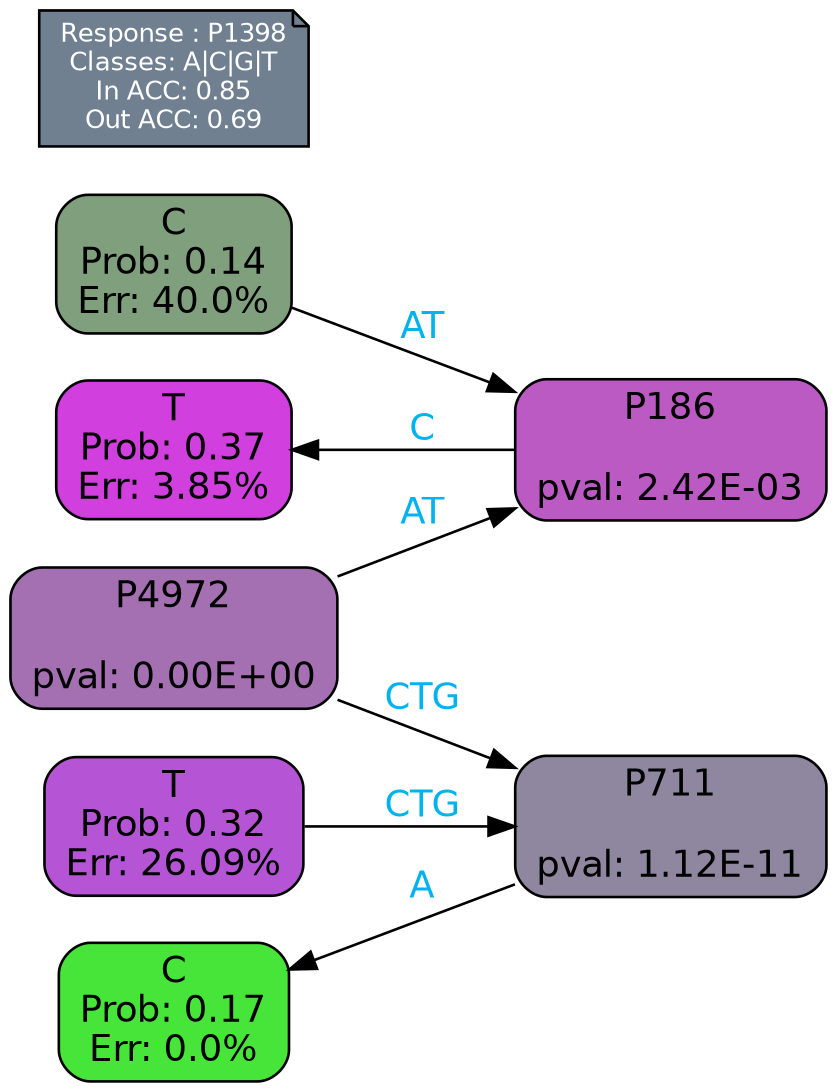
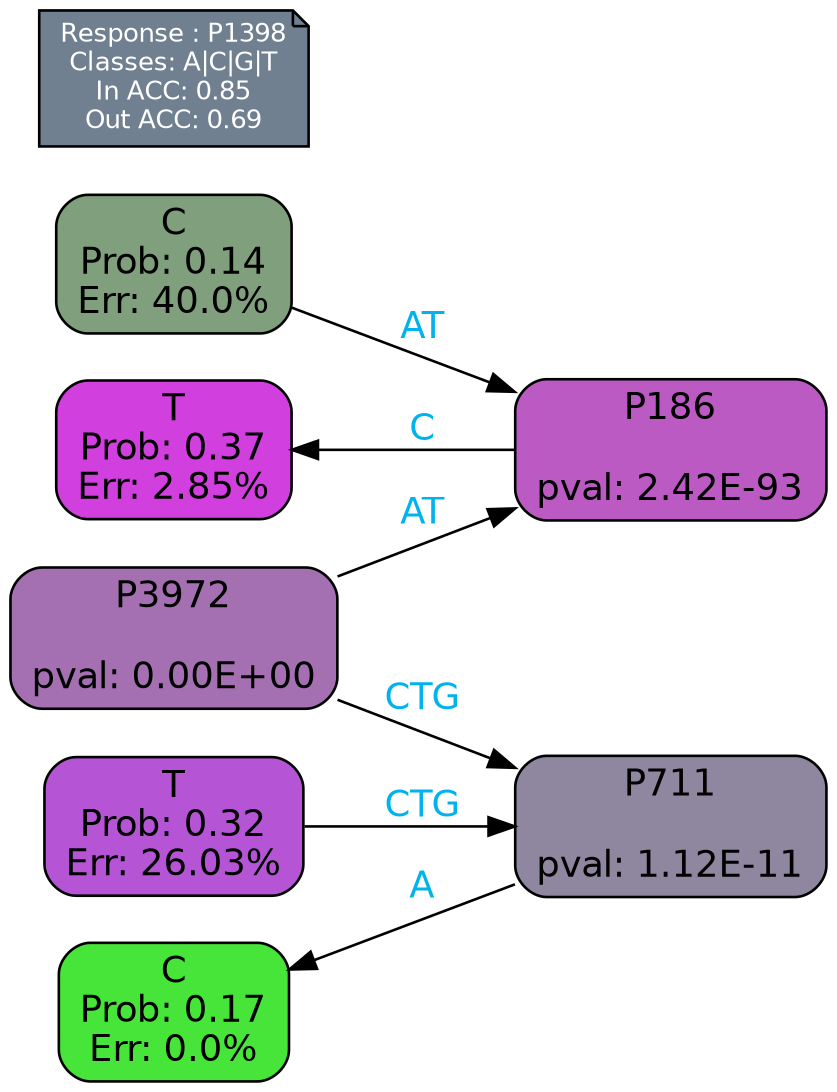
(174, 450) -> (174, 450)
(671, 450) -> (671, 450)
(174, 638) -> (174, 638)
(174, 826) -> (174, 826)
